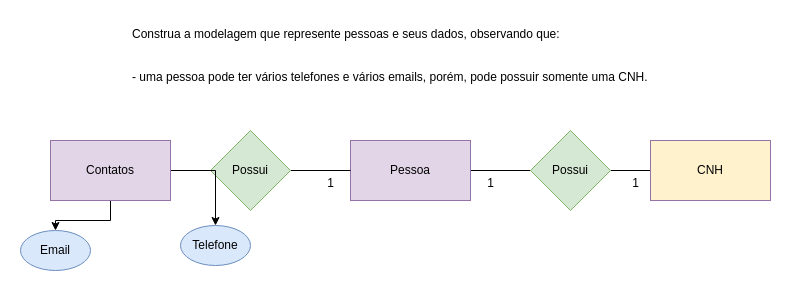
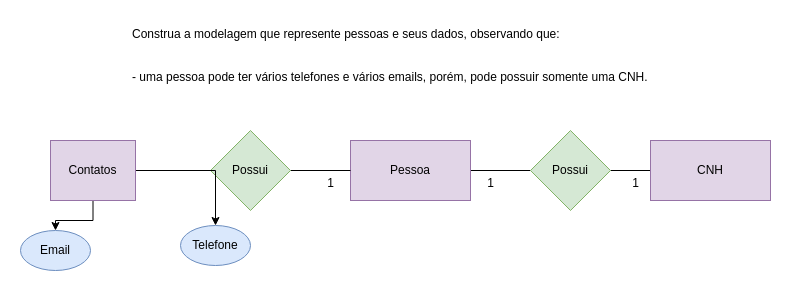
(111, 171) -> (93, 171)
(711, 171) -> (711, 171)
